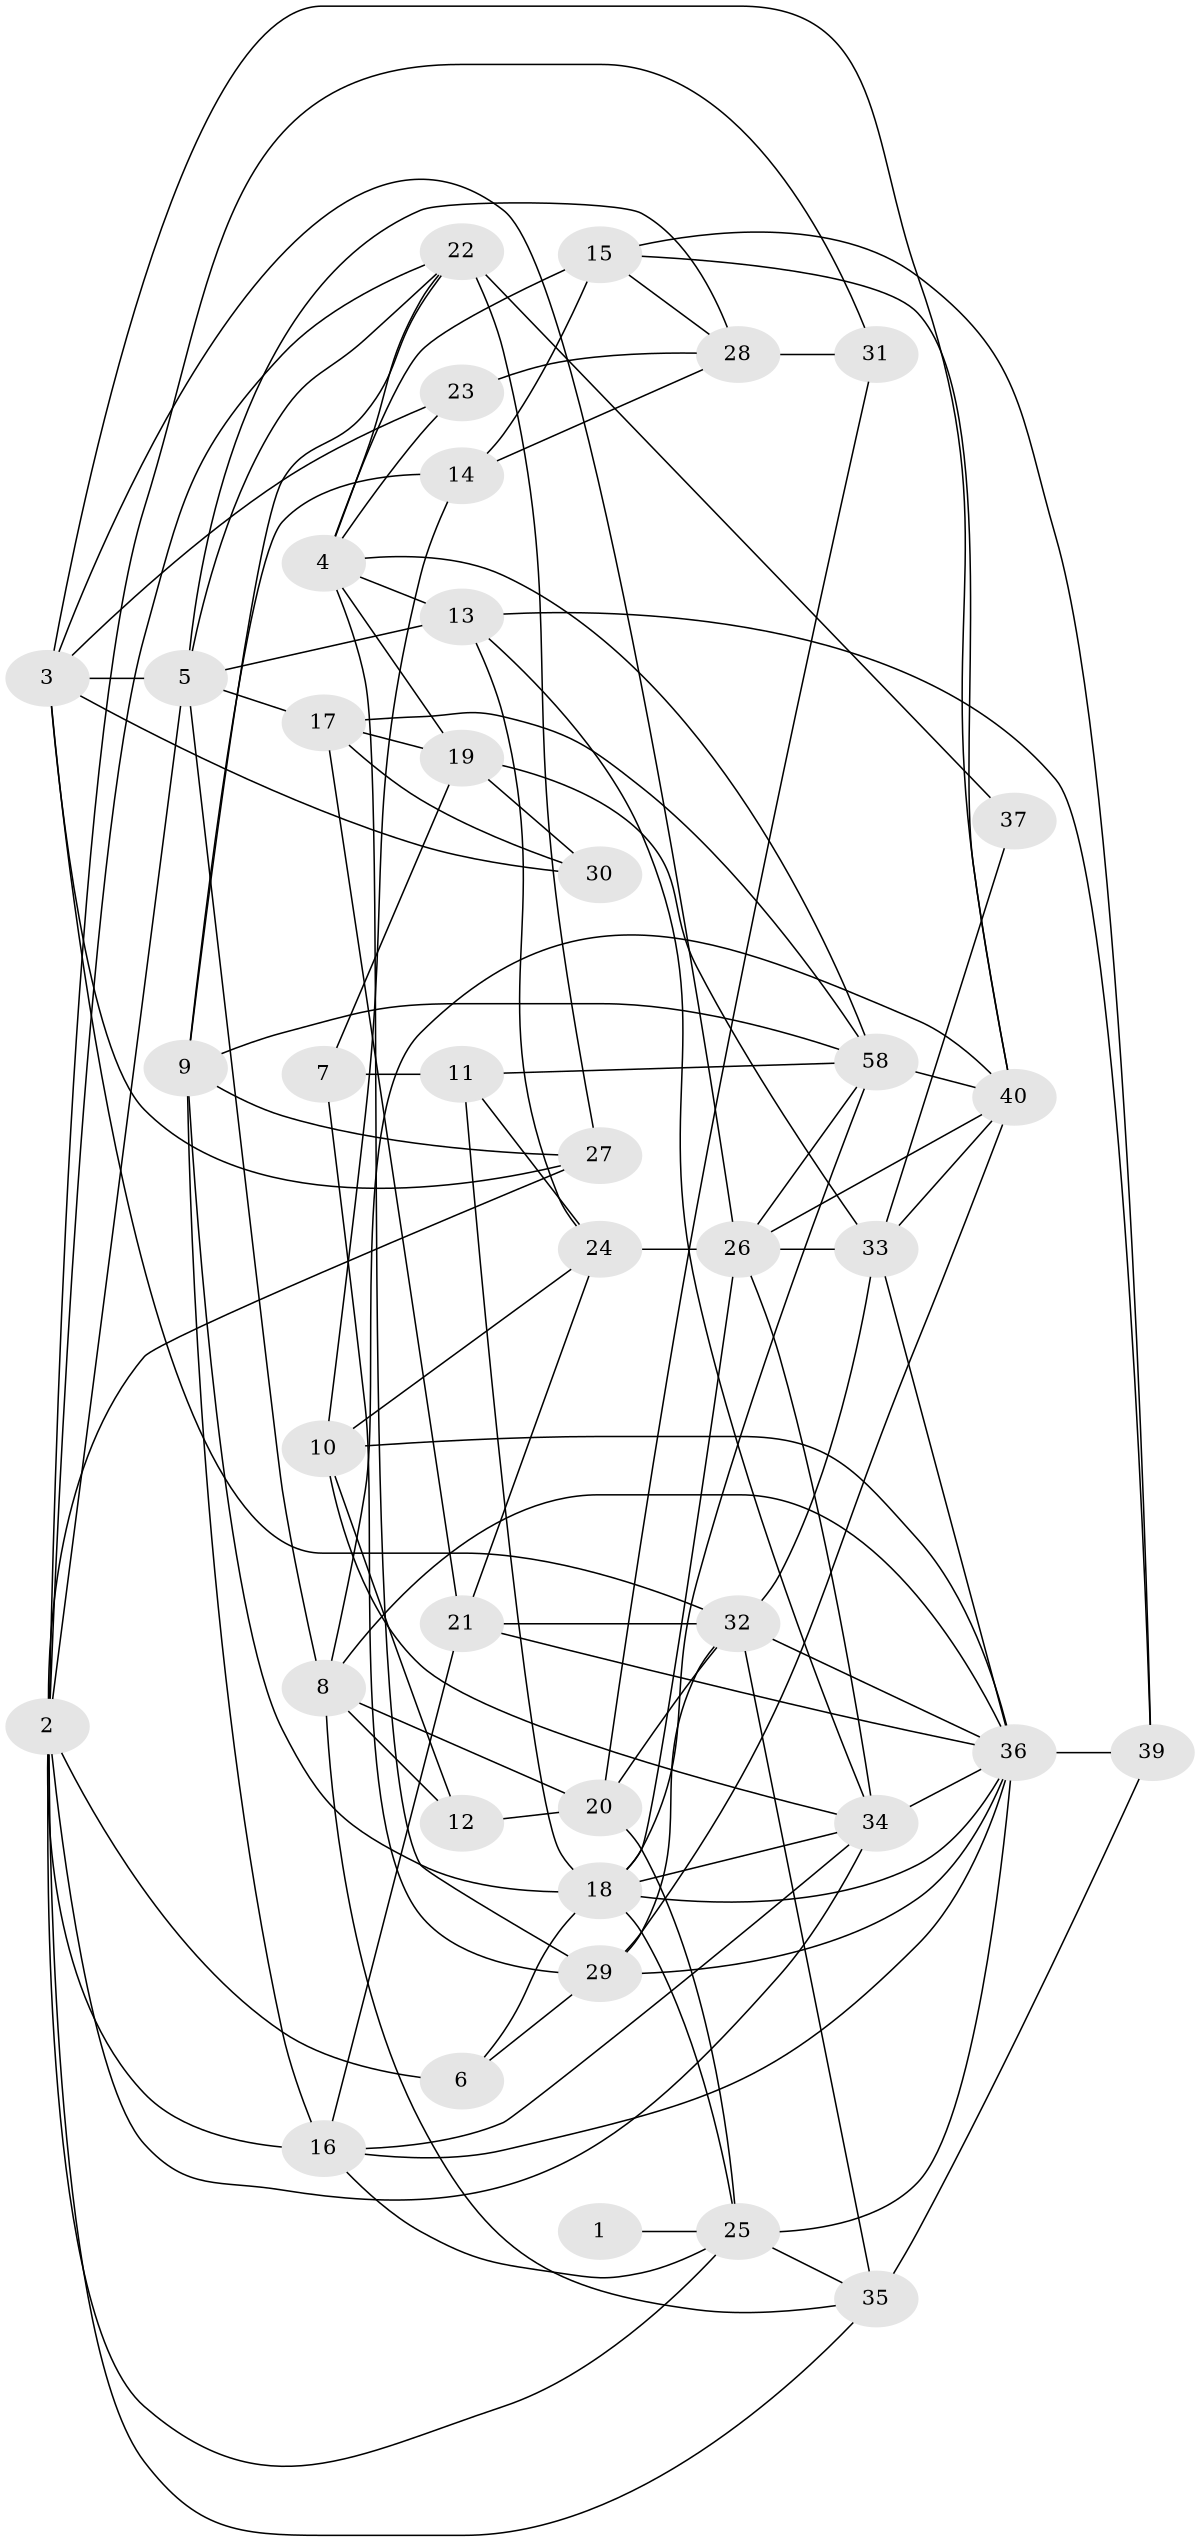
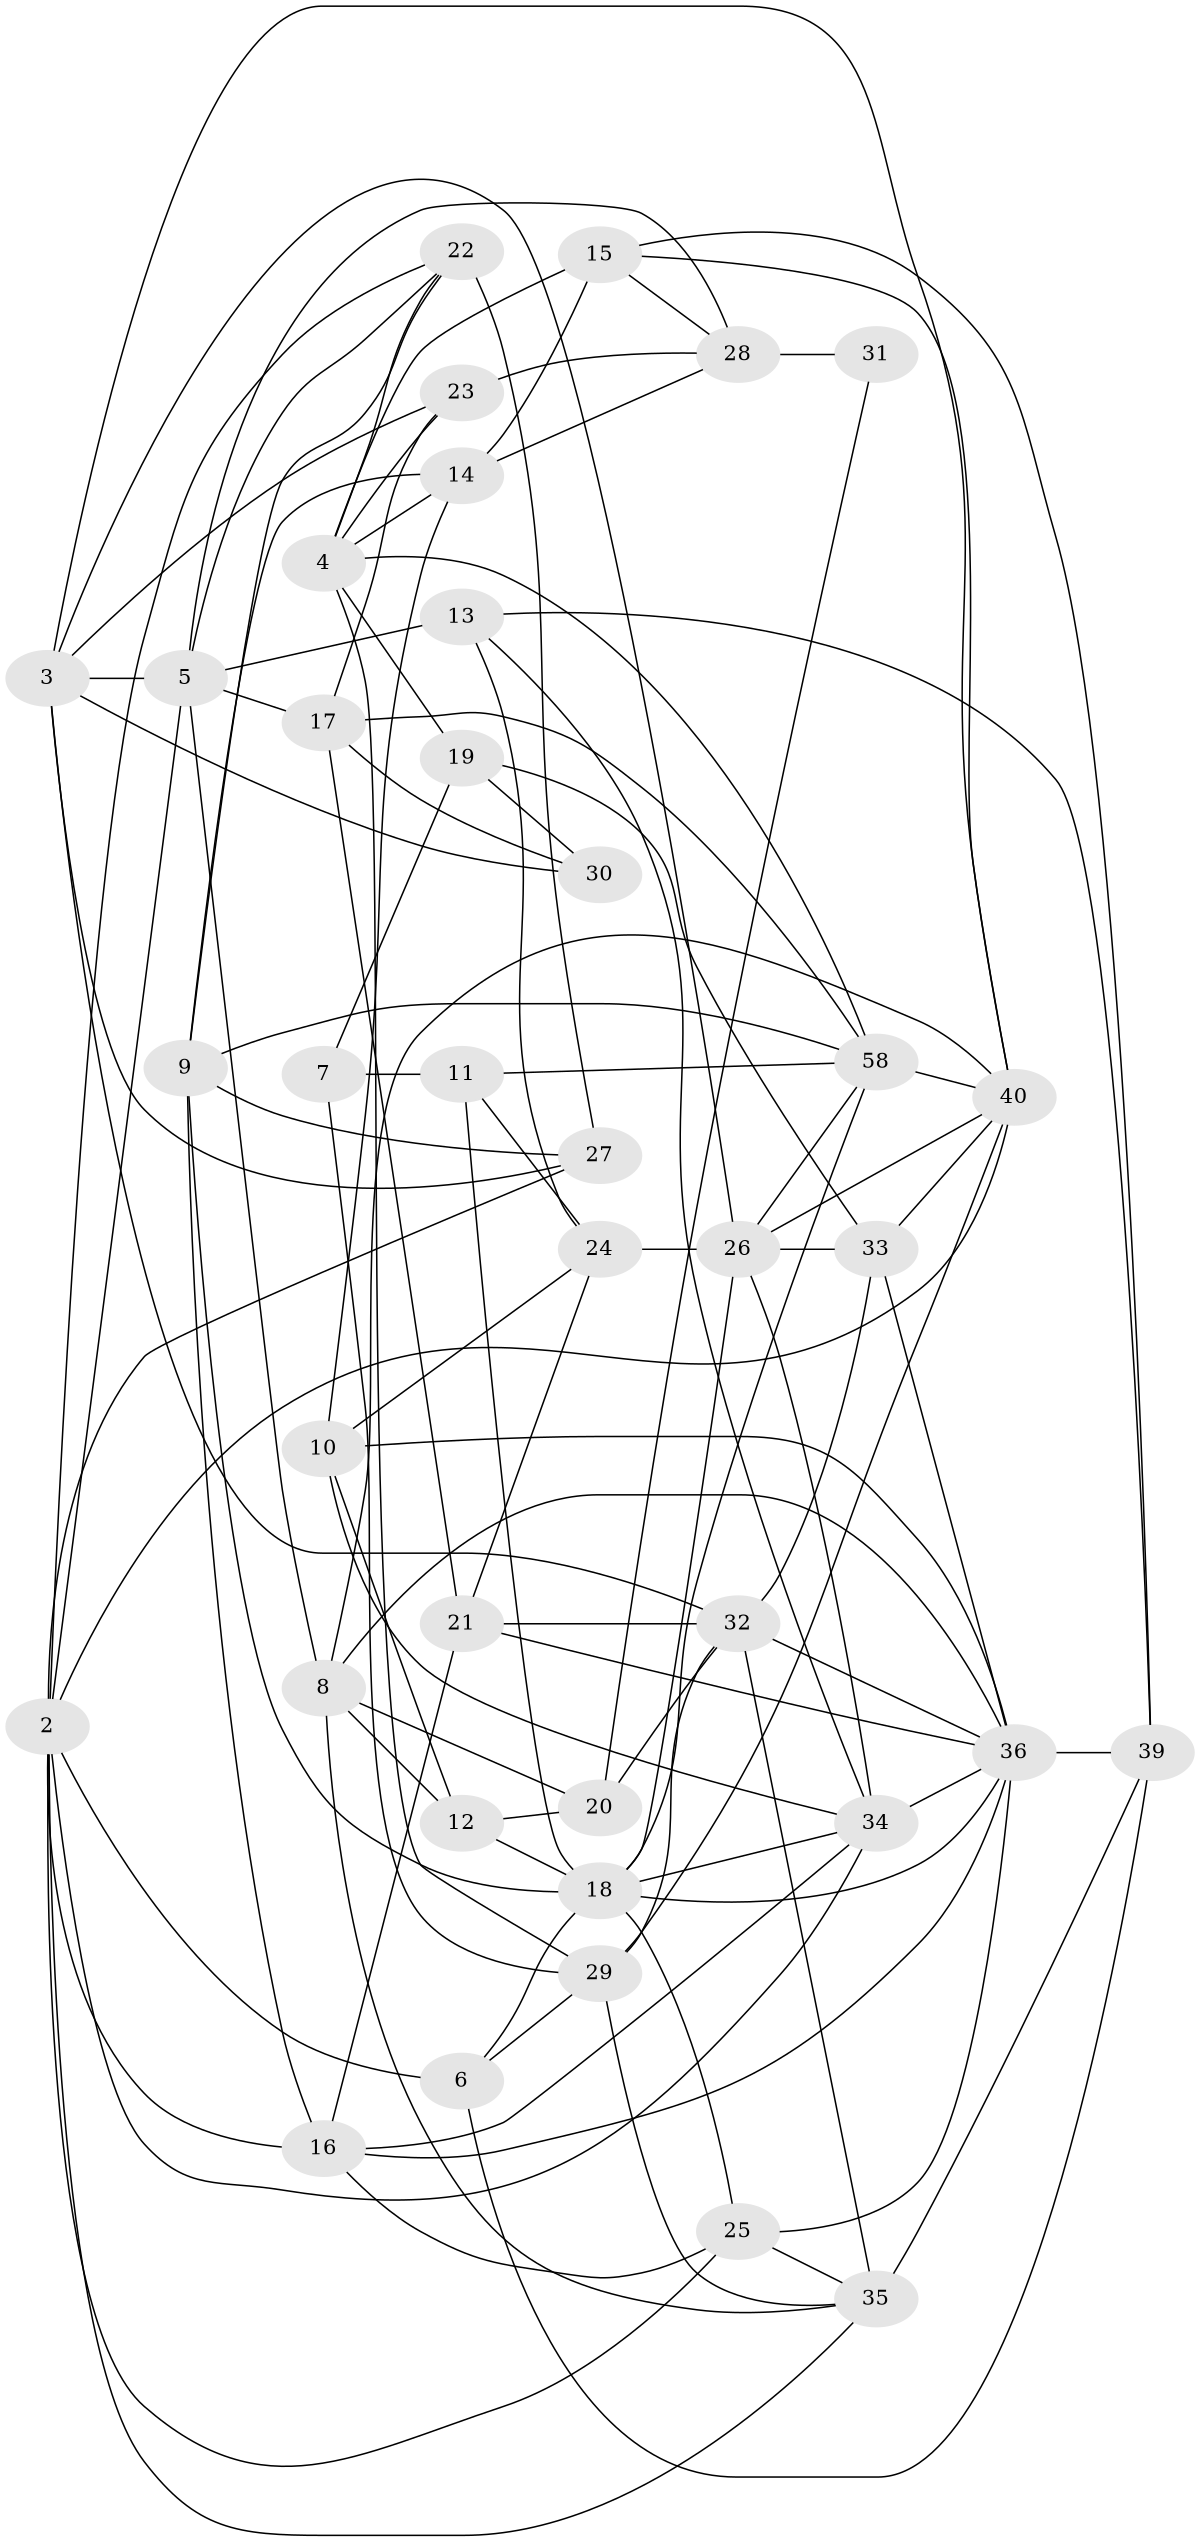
(137, 539) -> (513, 1349)
(393, 590) -> (397, 517)
(399, 742) -> (381, 545)
(1014, 821) -> none
none -> (531, 1857)
(856, 1932) -> (661, 2211)
(702, 2010) -> none
(600, 2231) -> none
none -> (939, 2443)
